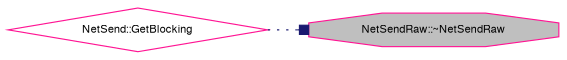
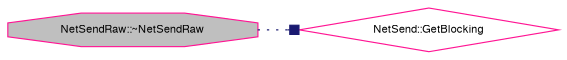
(282, 30) -> (273, 30)
